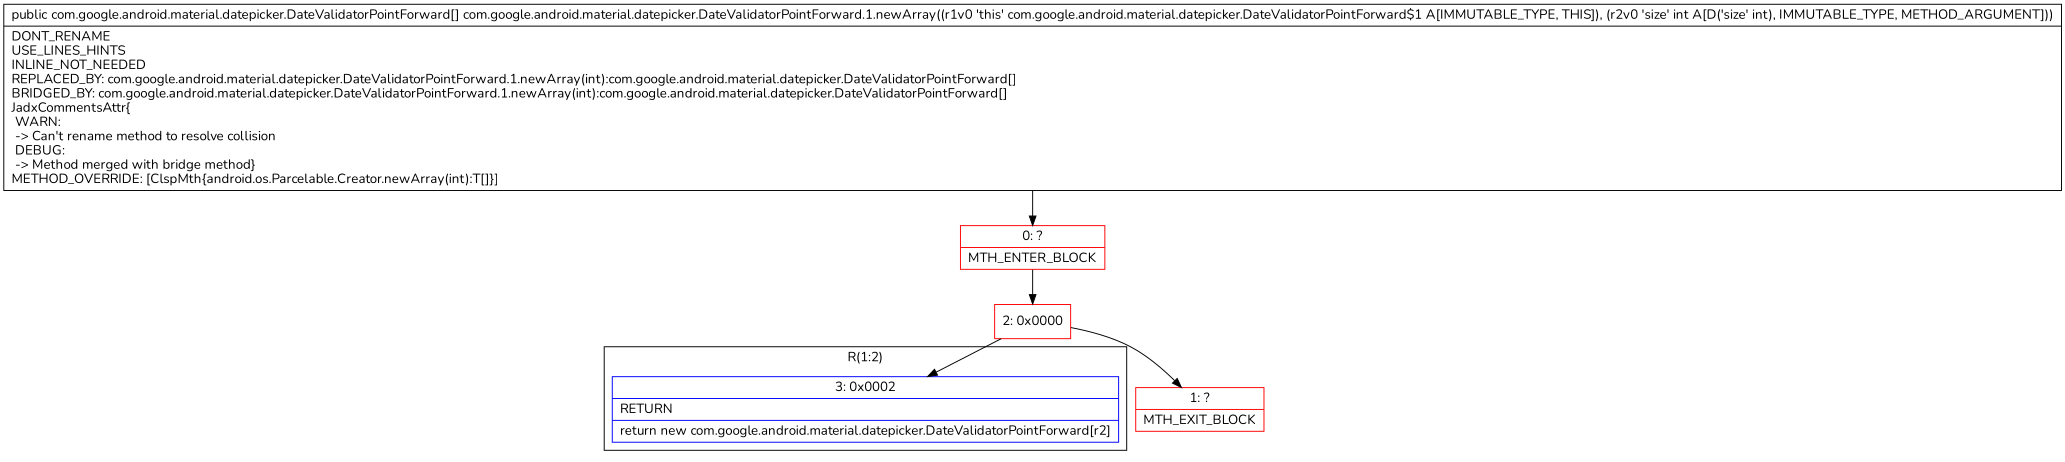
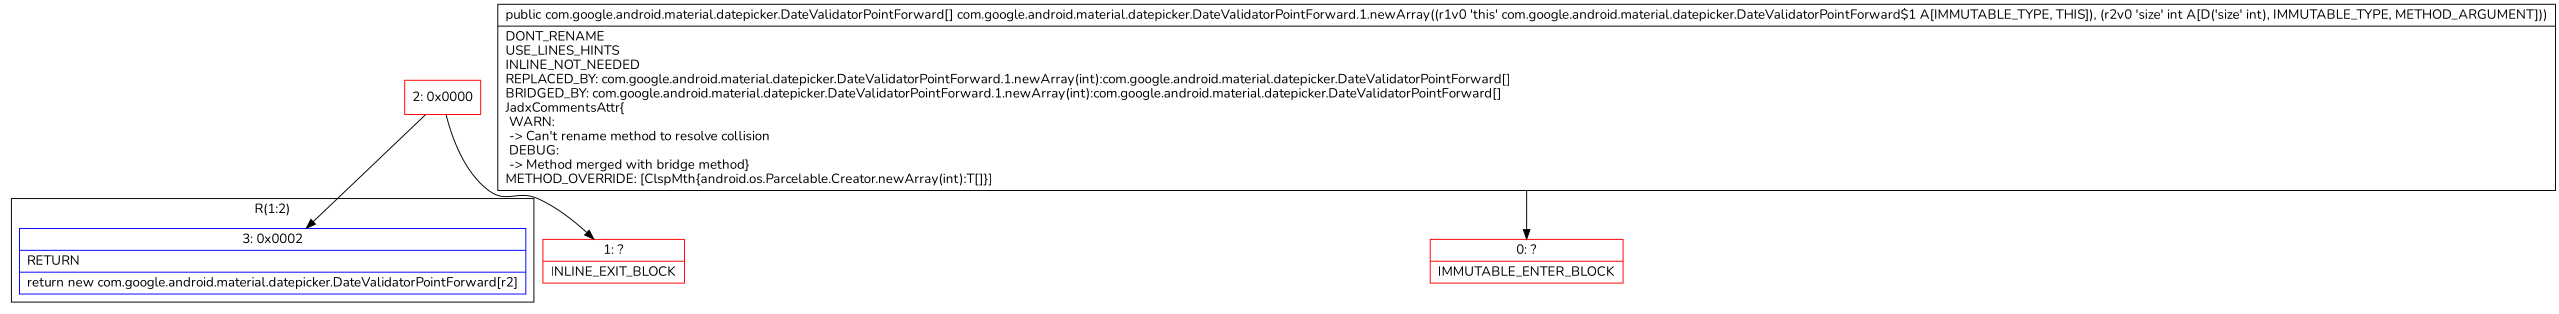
(1033, 258) -> (1527, 272)
(1033, 282) -> none
(1200, 420) -> (614, 272)
